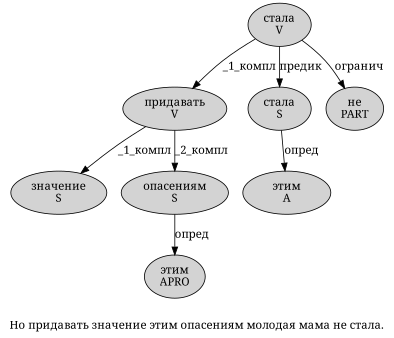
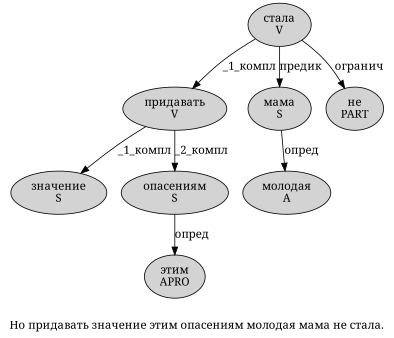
(280, 109) -> (280, 109)
(287, 193) -> (287, 193)
